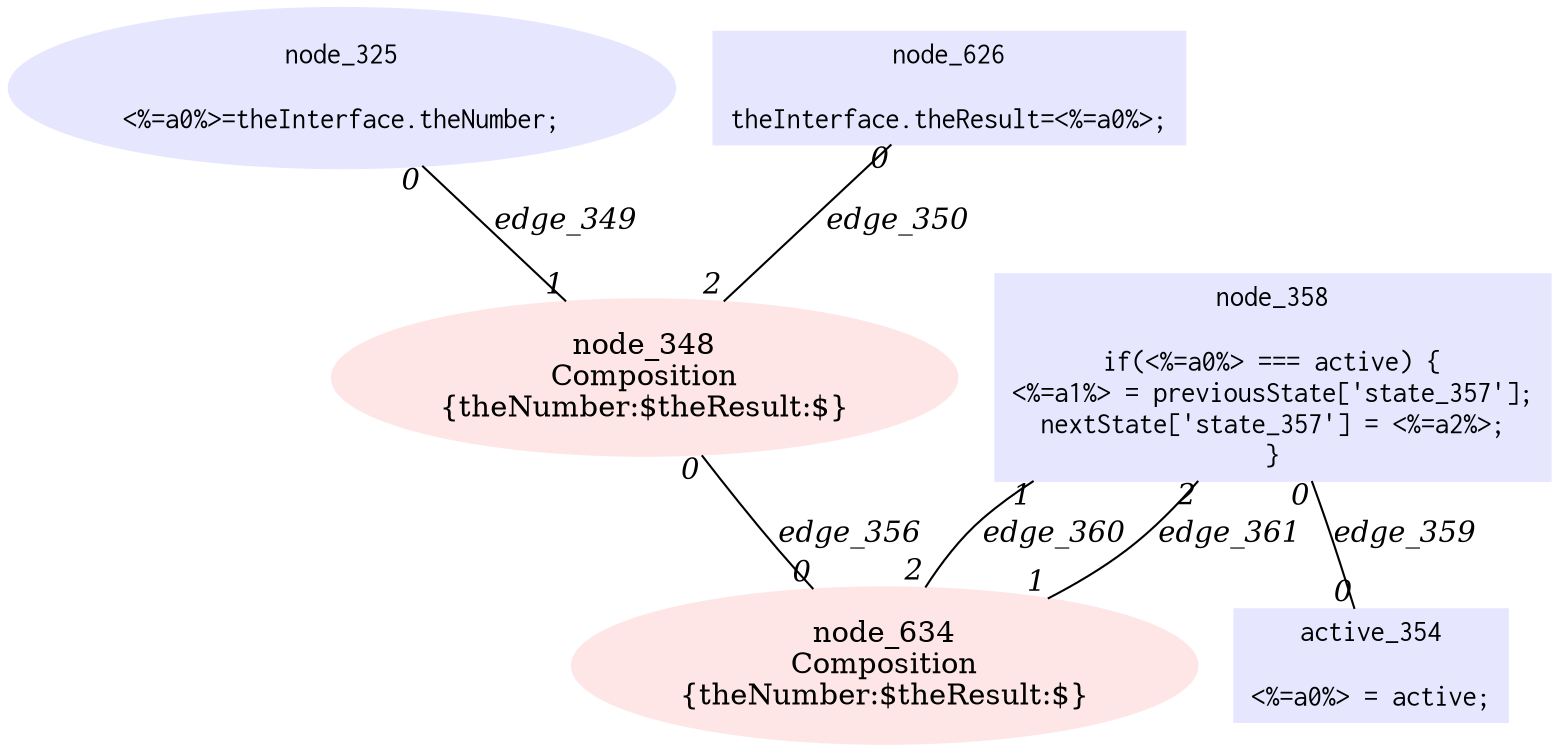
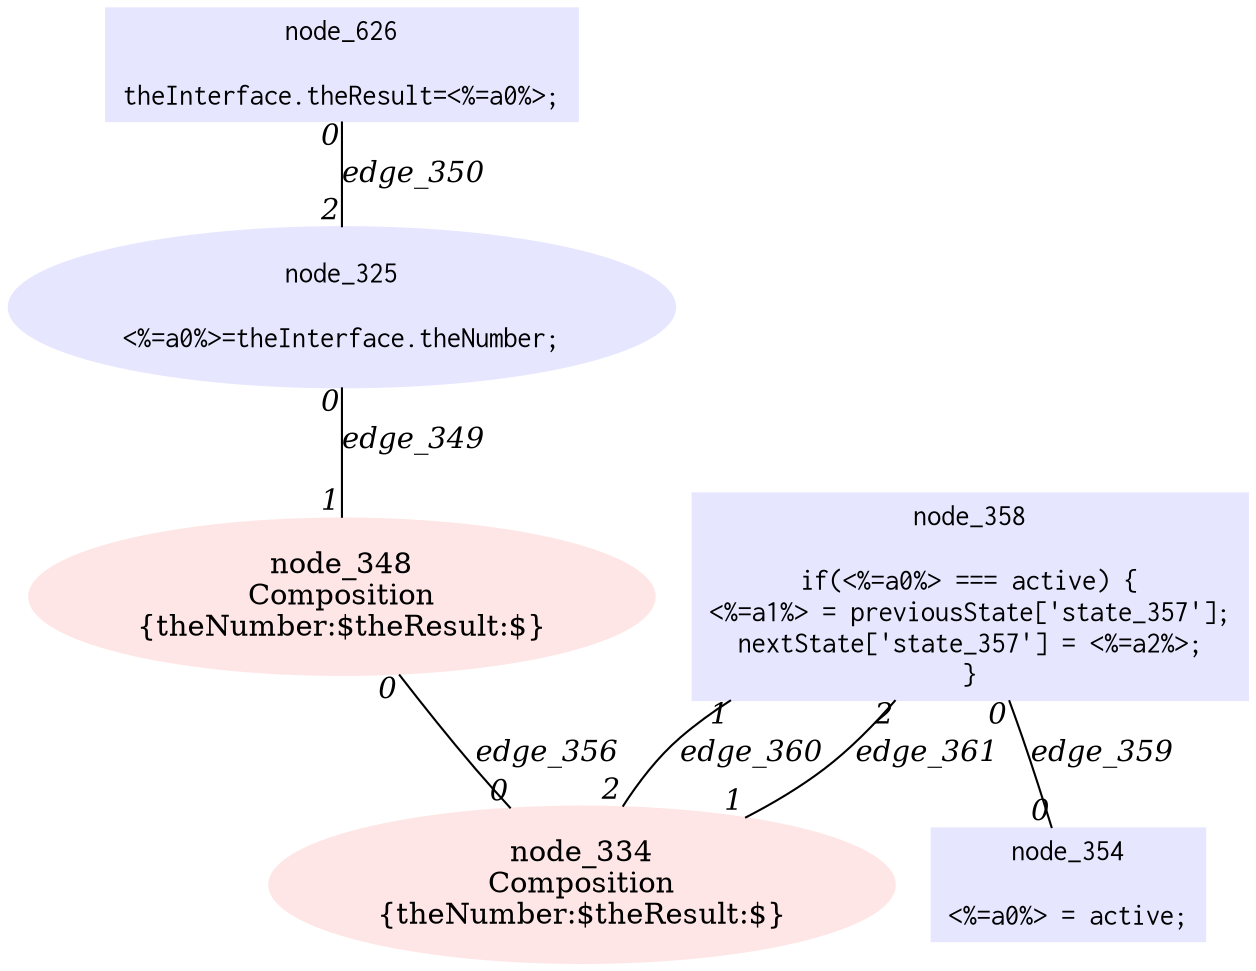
(808, 223) -> (342, 174)
(885, 666) -> (582, 885)
(1371, 666) -> (1068, 885)
